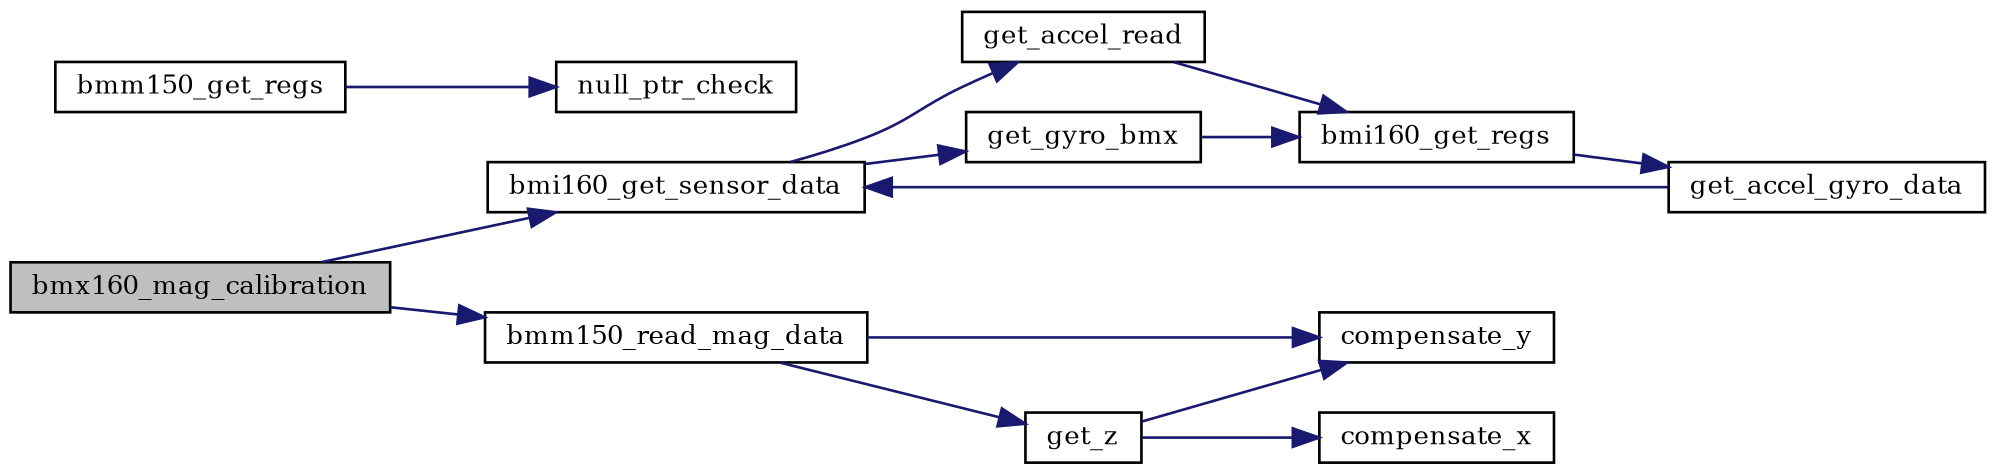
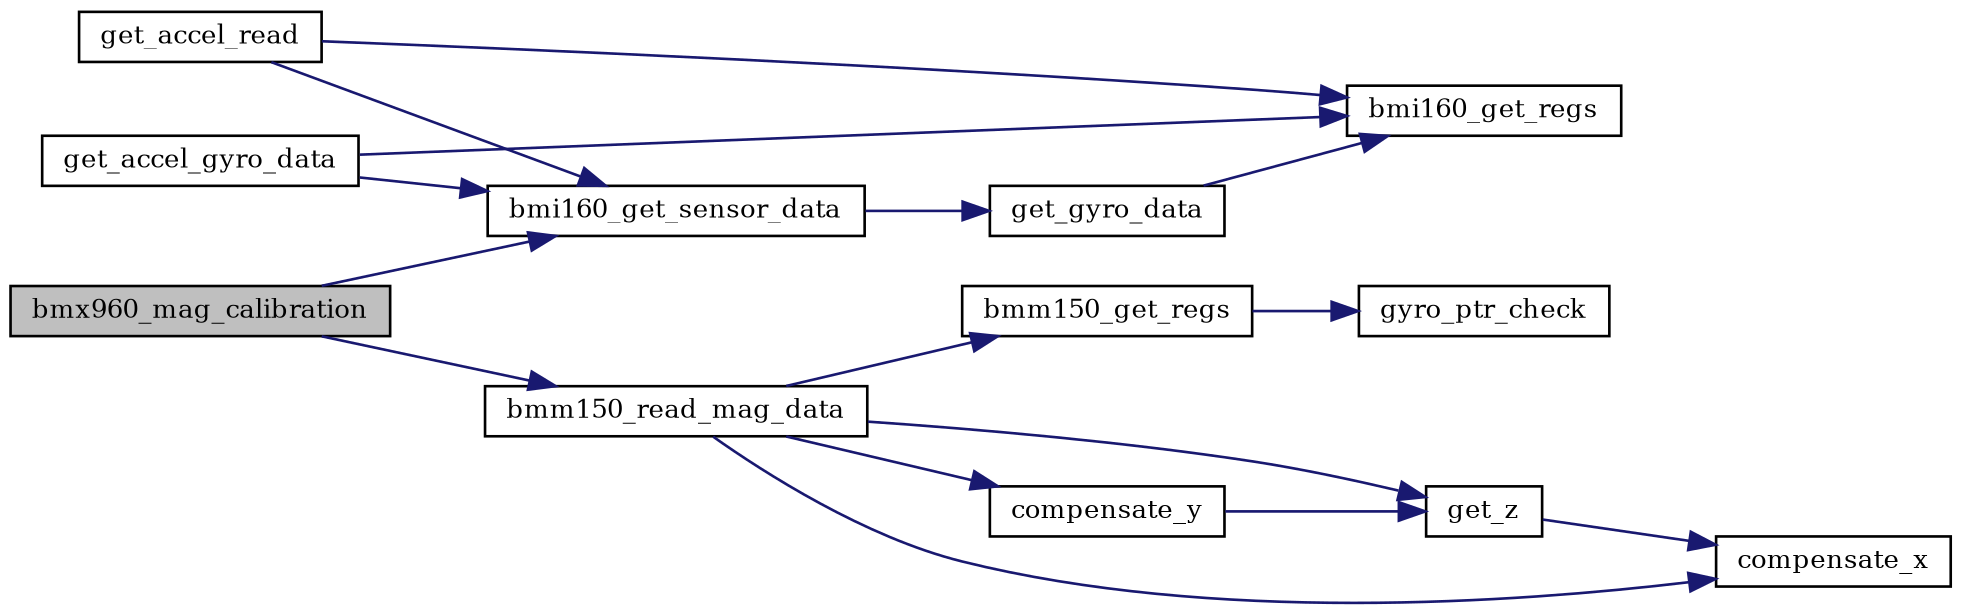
(676, 87) -> (1484, 311)
(895, 125) -> (426, 119)
(1083, 137) -> (1107, 211)
(1608, 159) -> (840, 136)
(200, 287) -> (200, 311)
none -> (879, 364)
(1232, 396) -> (1312, 511)
none -> (1185, 596)
